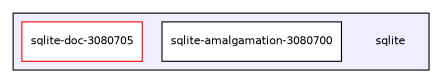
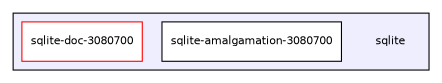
(82, 42) -> (82, 42)
